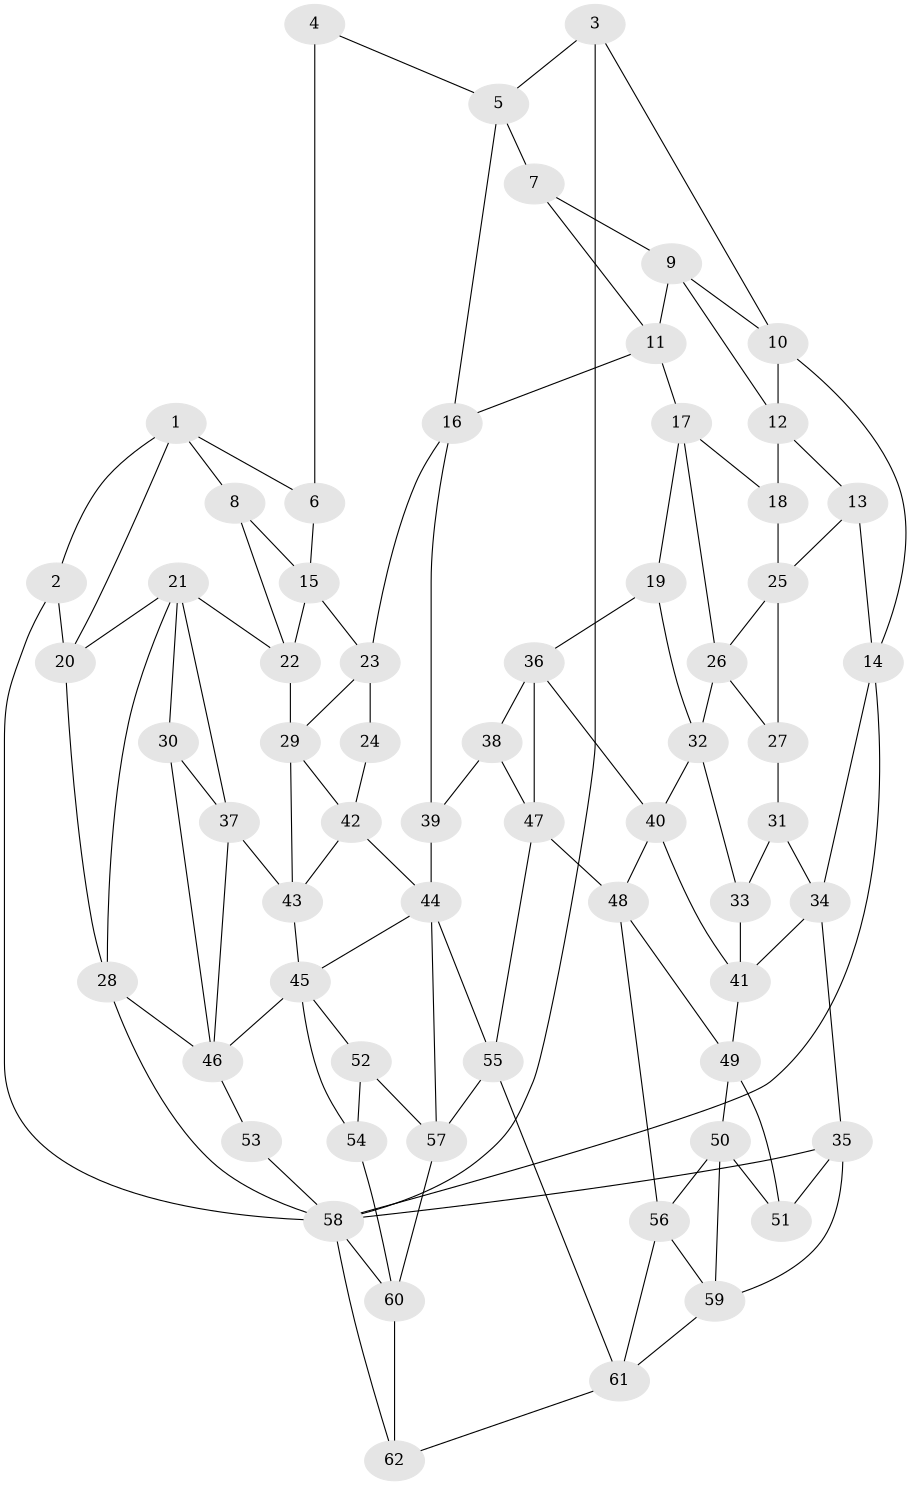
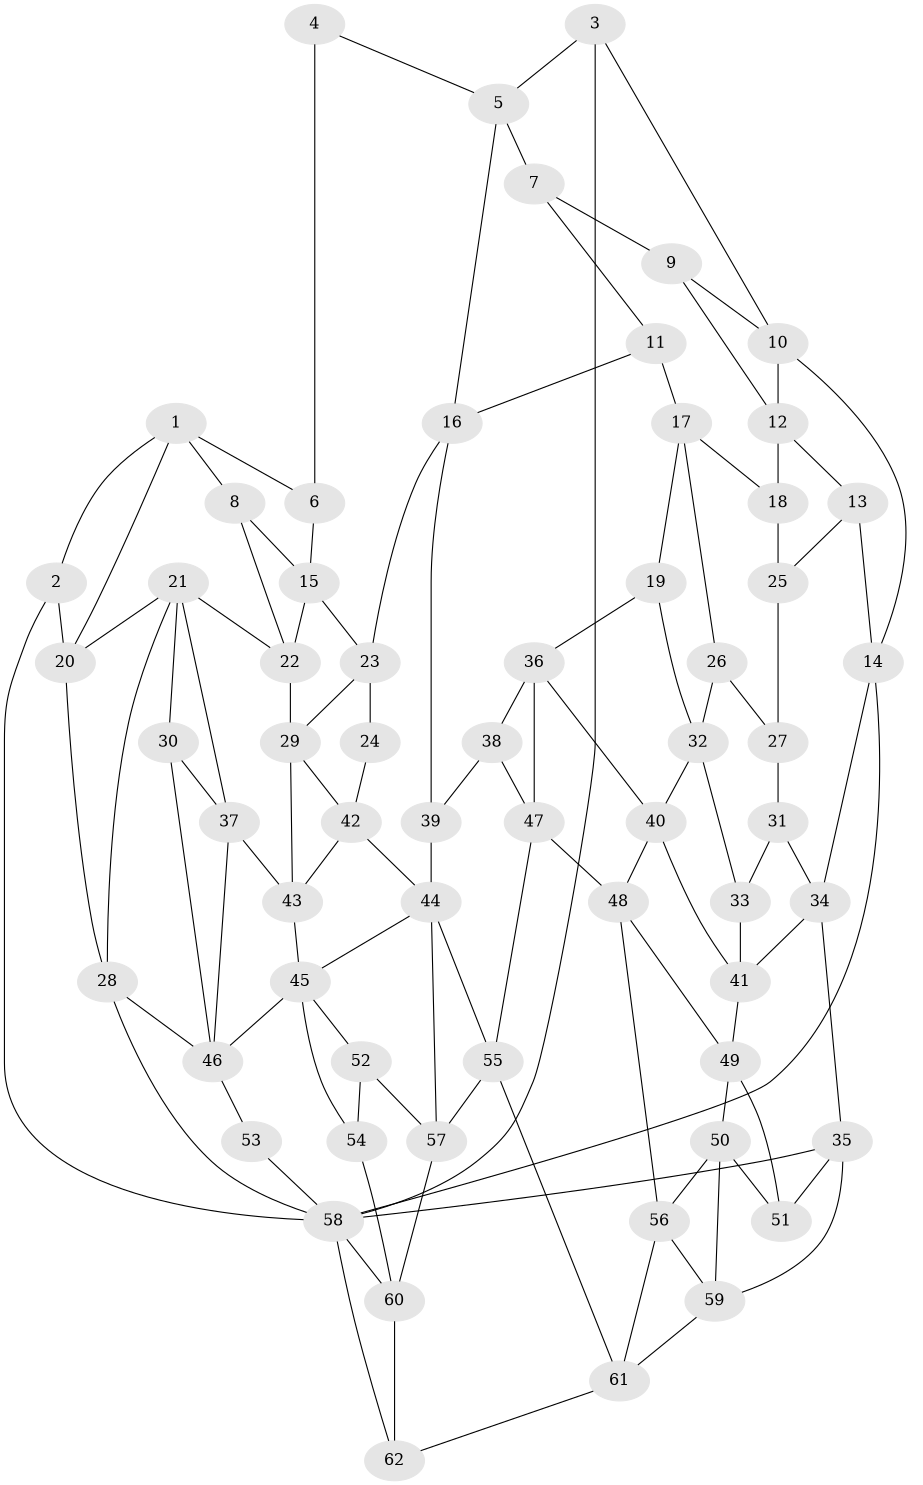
(664, 303) -> none
(748, 623) -> none
